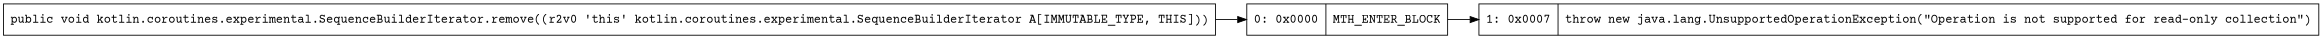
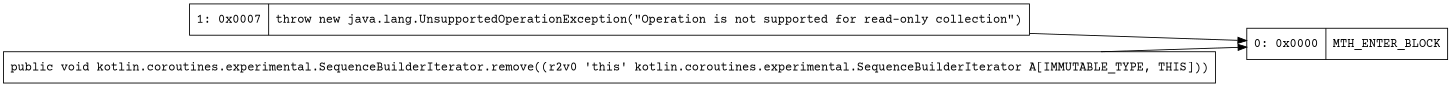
(1459, 20) -> (1134, 37)
